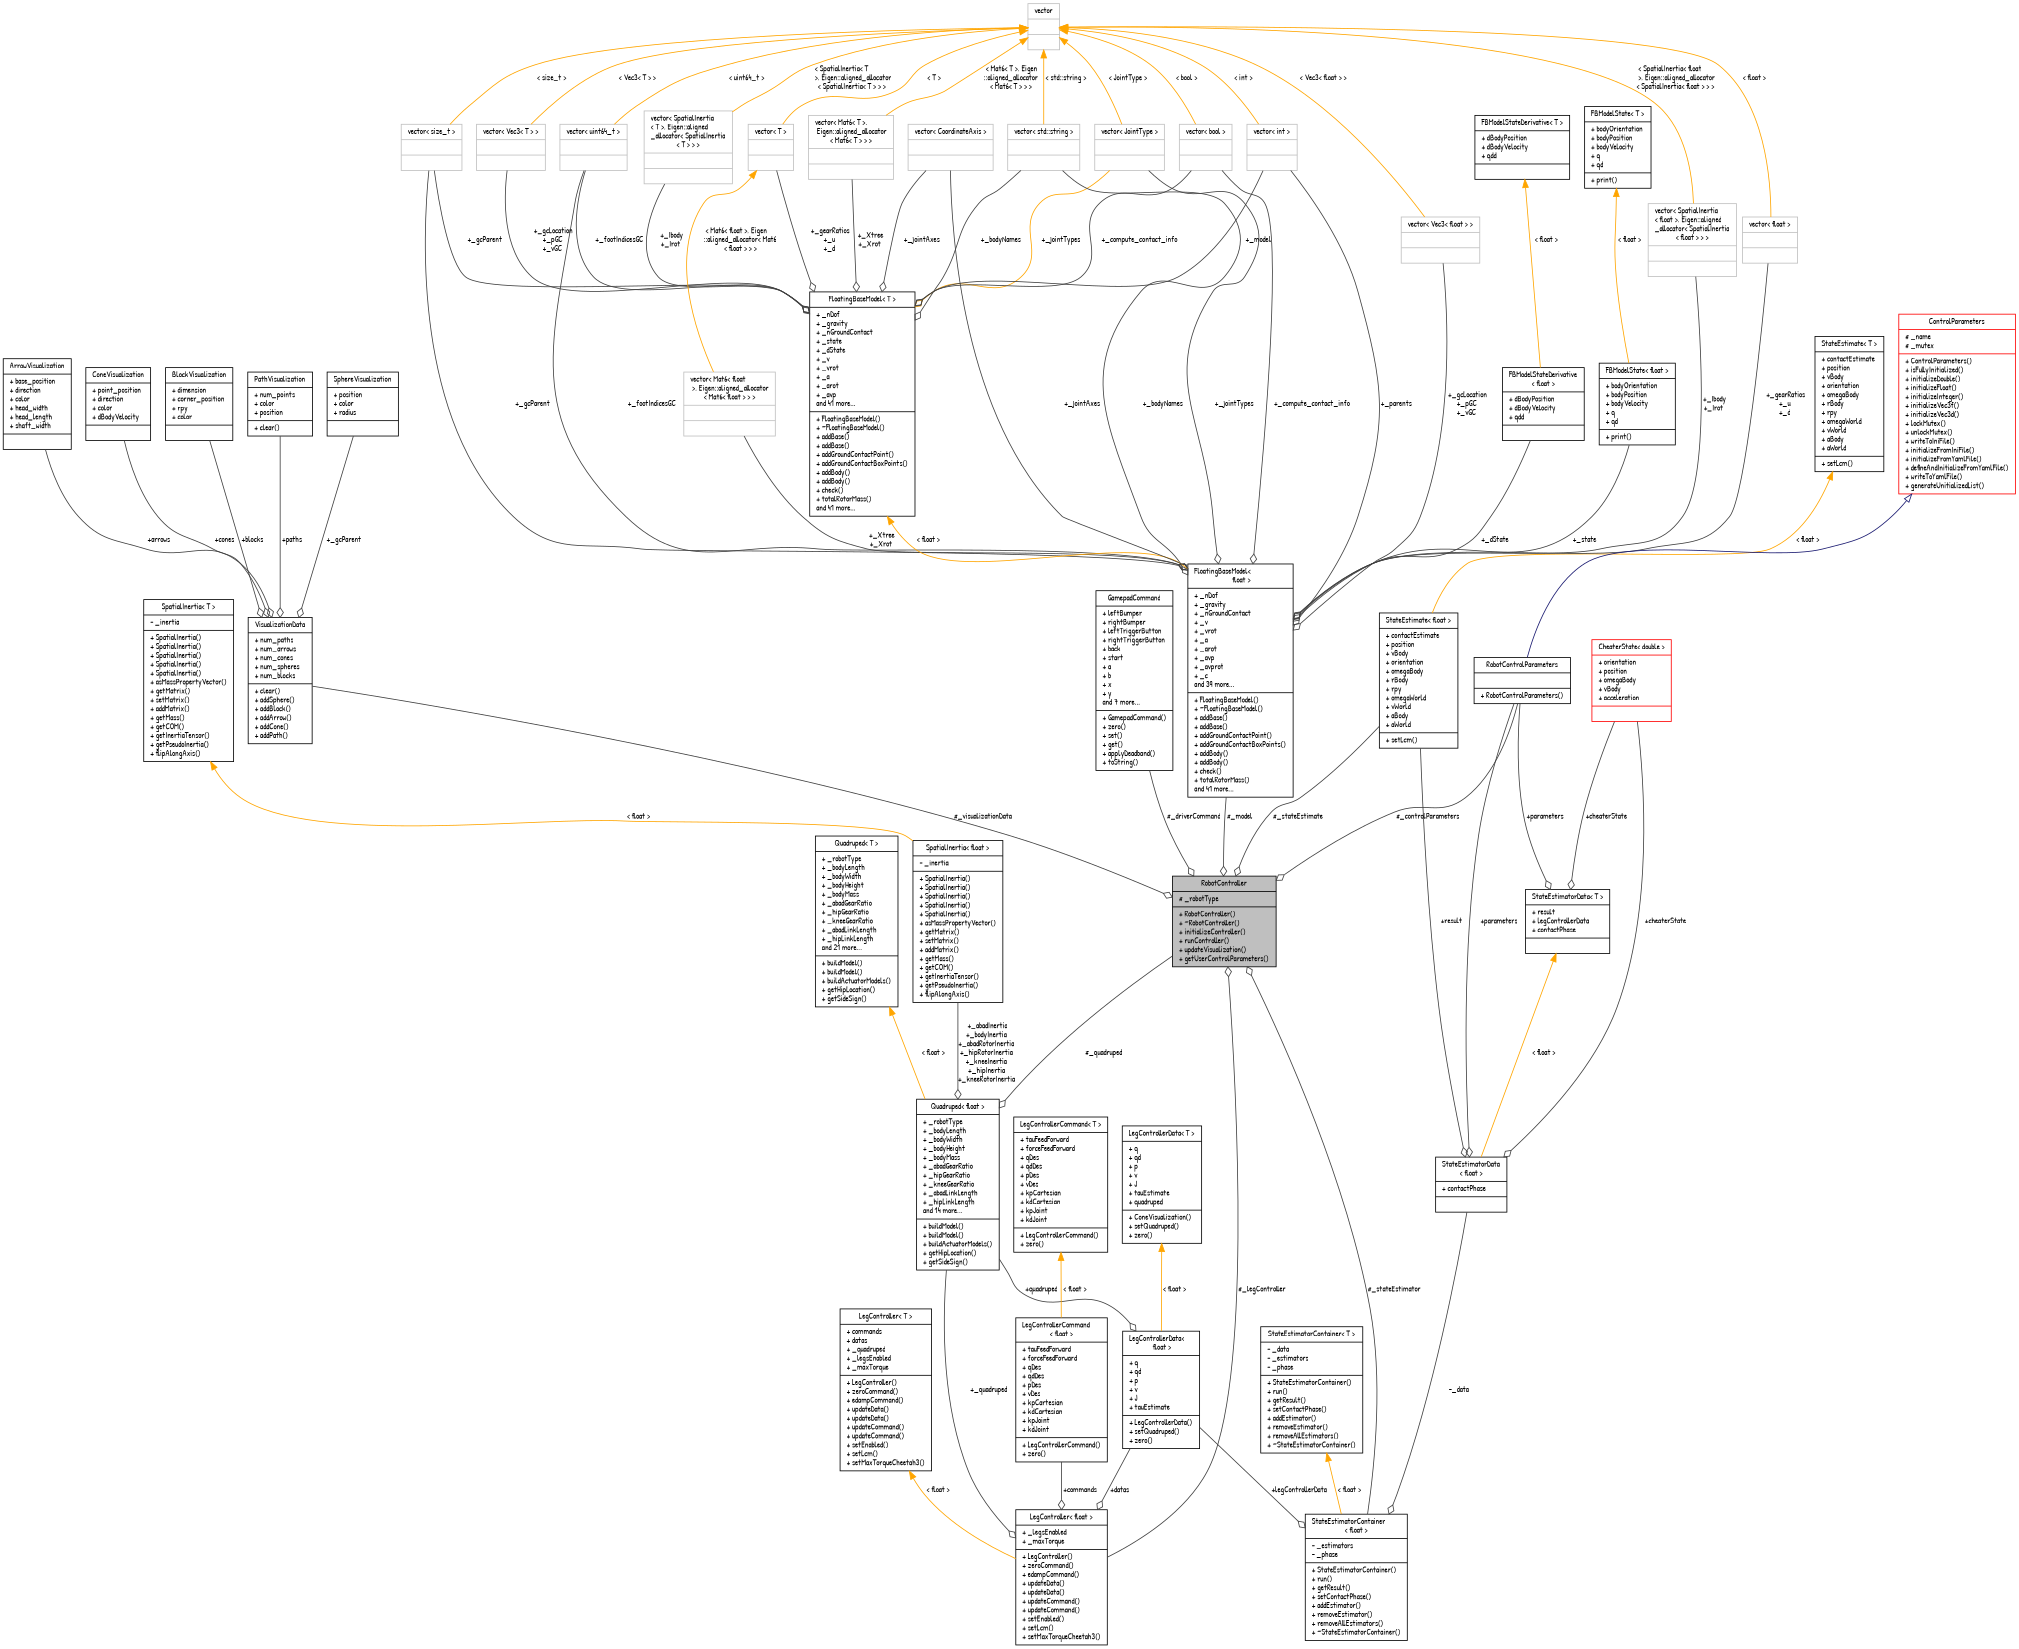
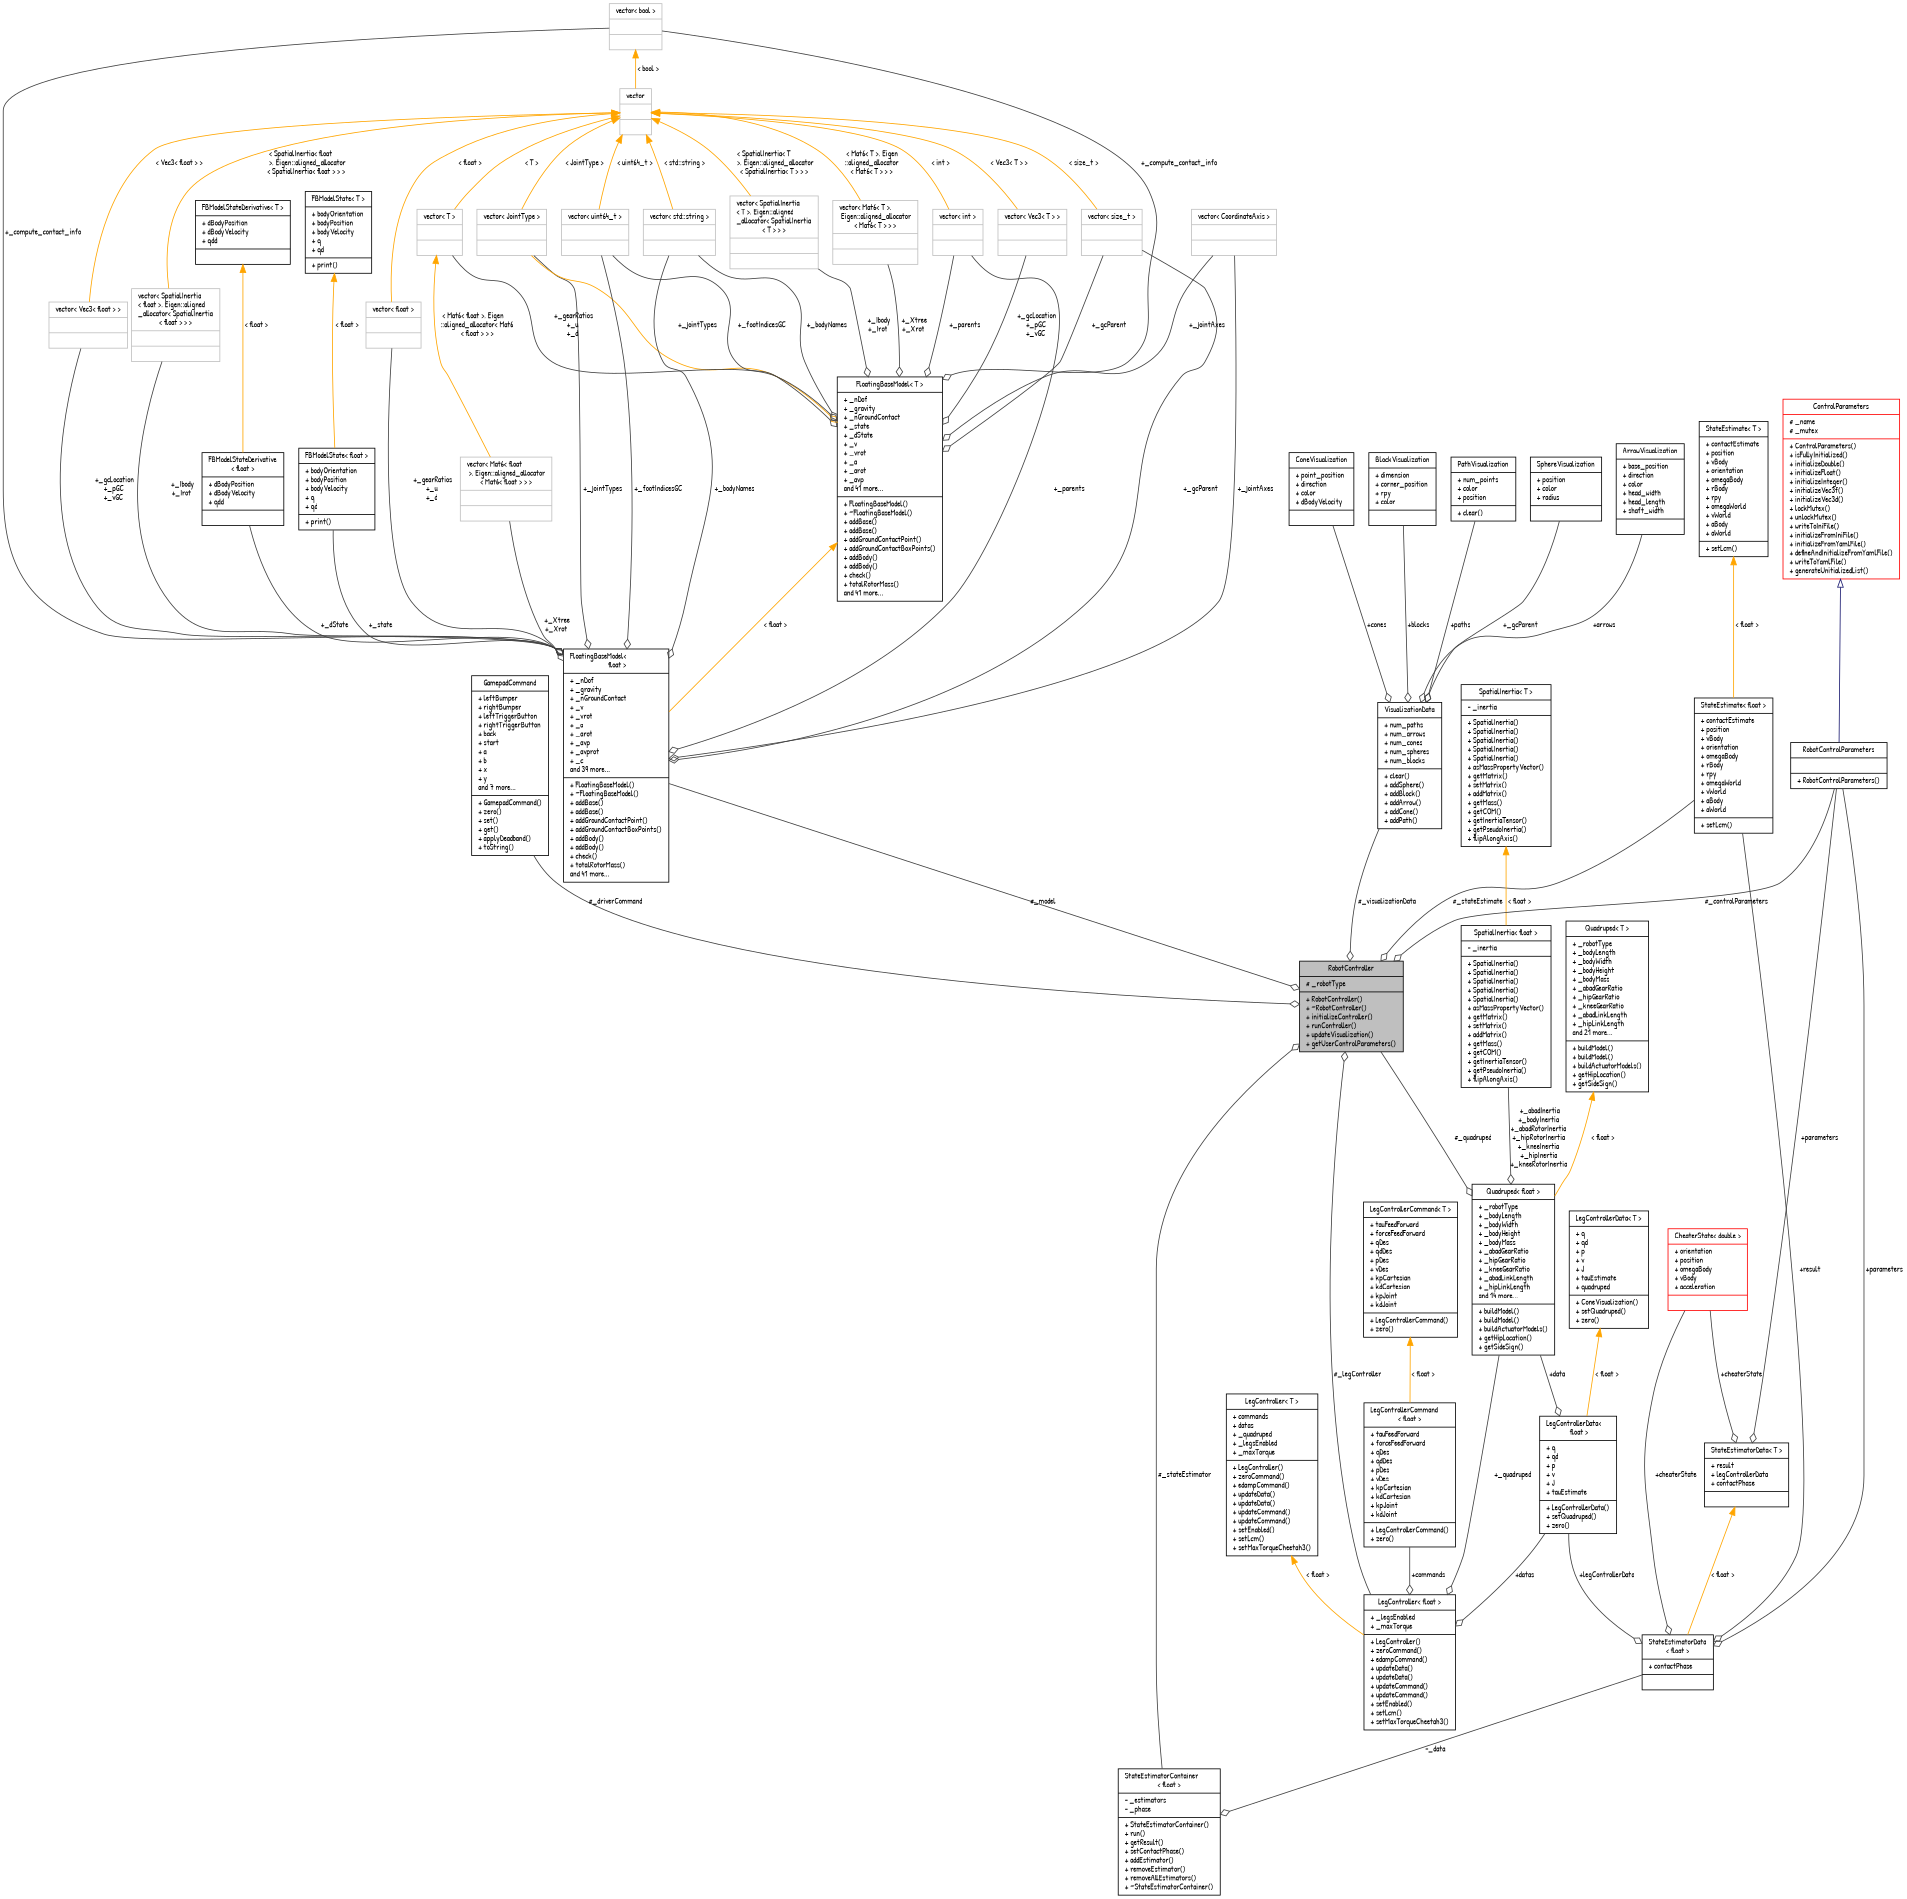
(1145, 61) -> (636, 73)
(1257, 240) -> (964, 325)
(1041, 1289) -> (1556, 1375)
(1312, 1390) -> none
(1249, 1474) -> (1586, 1595)
